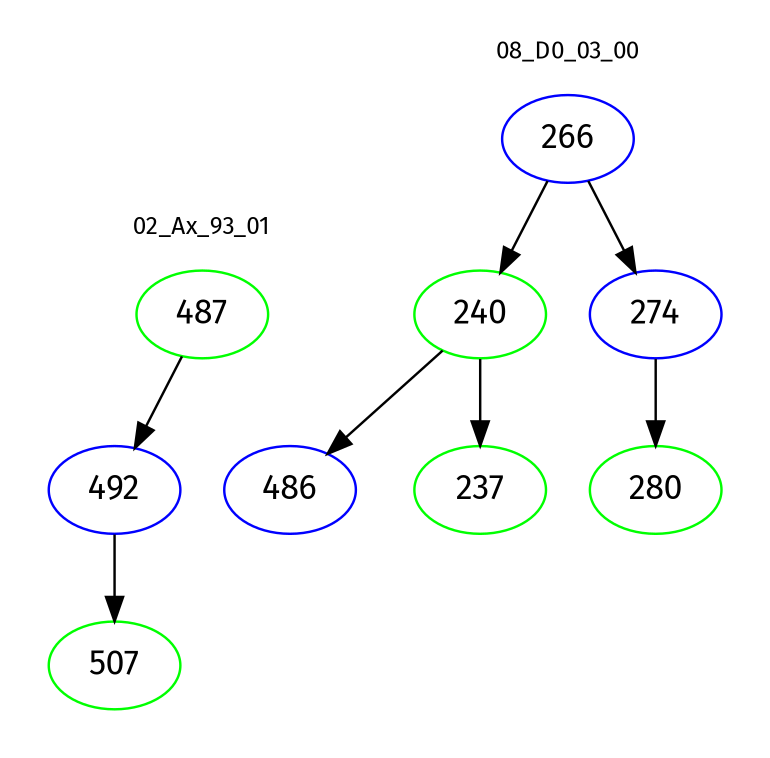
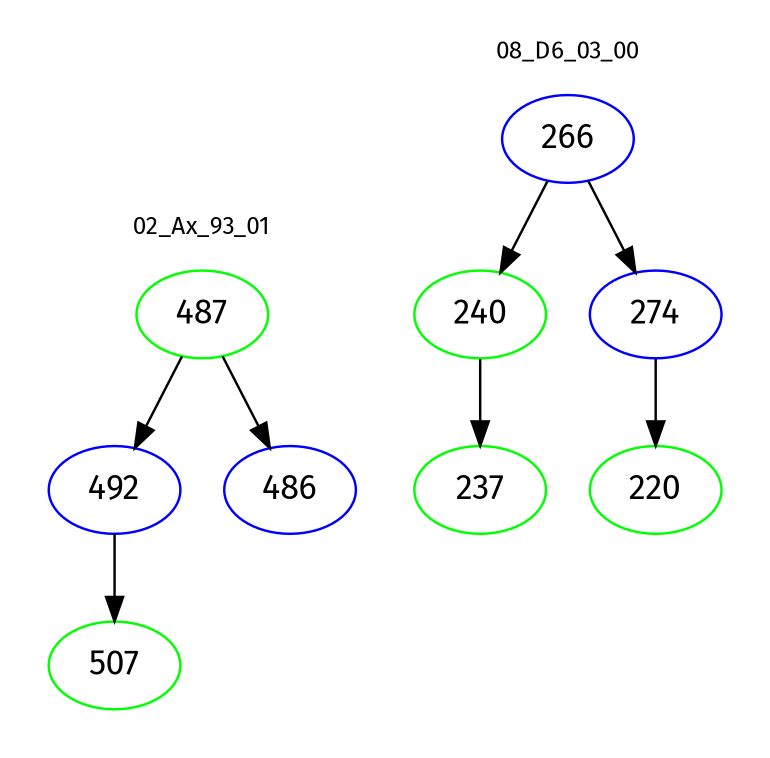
(568, 52) -> (568, 52)
(411, 379) -> (241, 391)
(656, 490) -> (656, 490)
